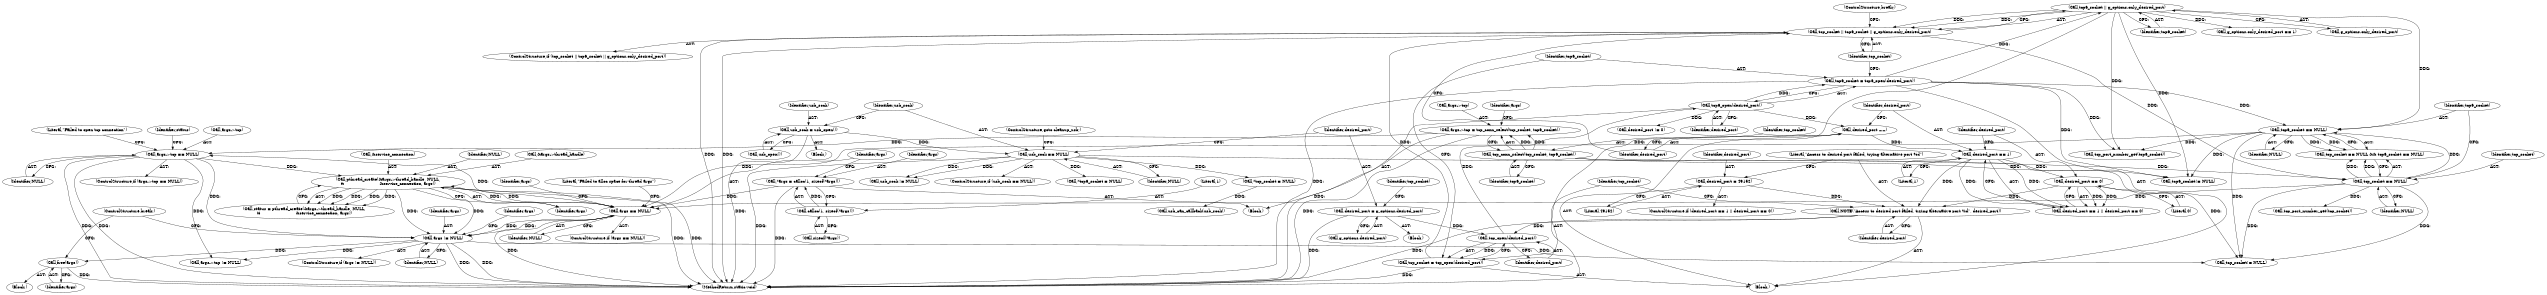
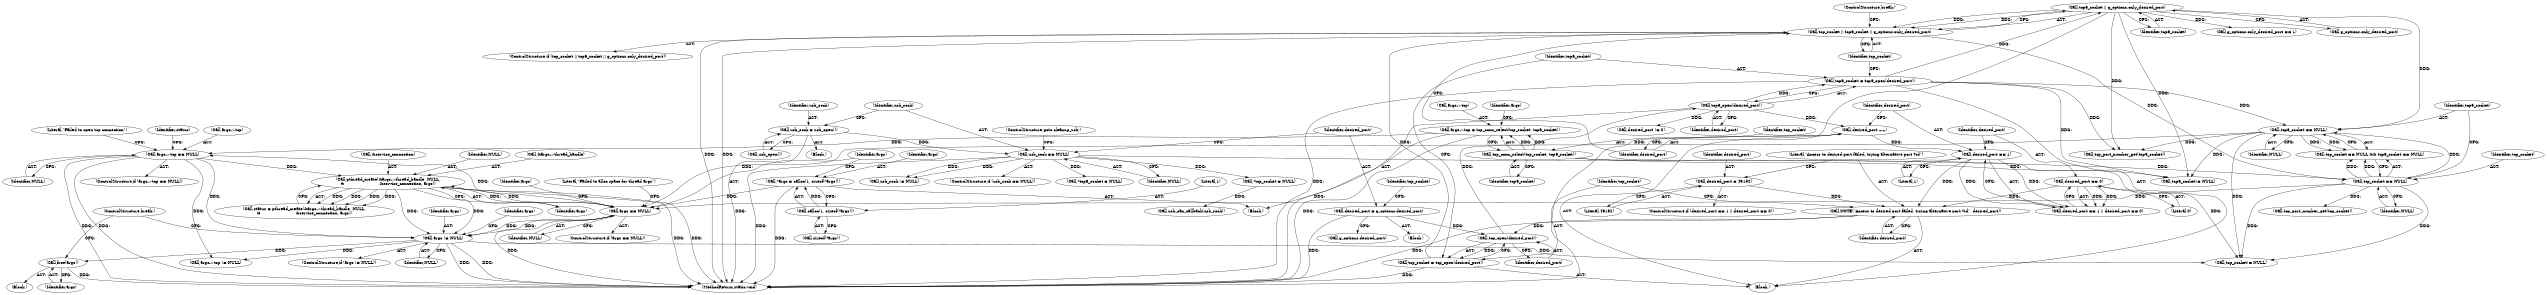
(2030, 167) -> none
(1372, 227) -> none
